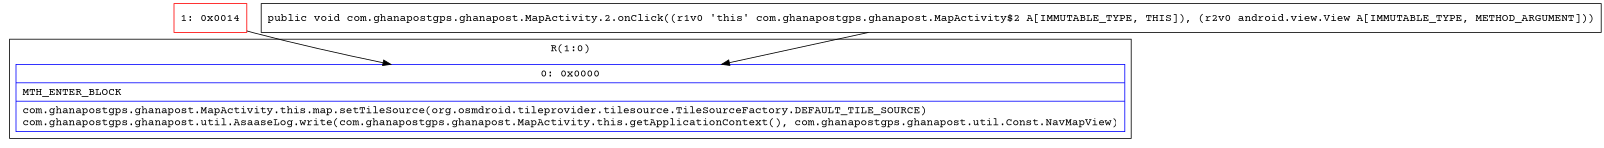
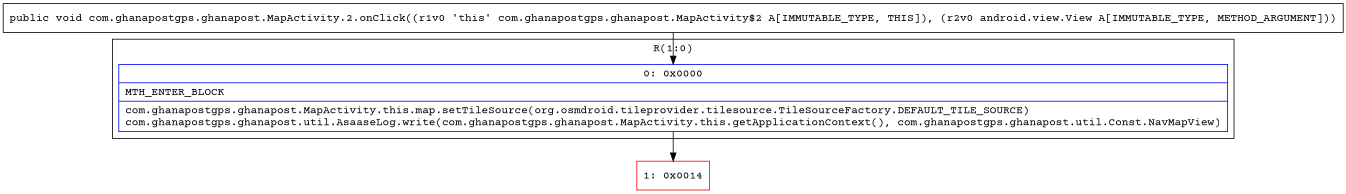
(315, 48) -> (673, 143)
